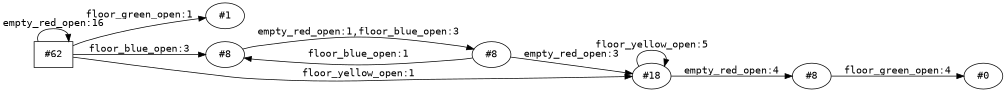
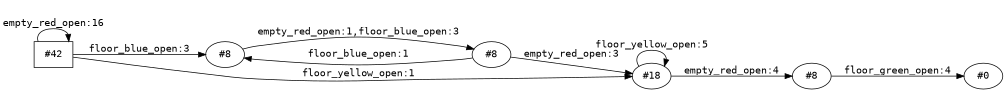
(225, 16) -> none
(53, 55) -> (53, 55)
